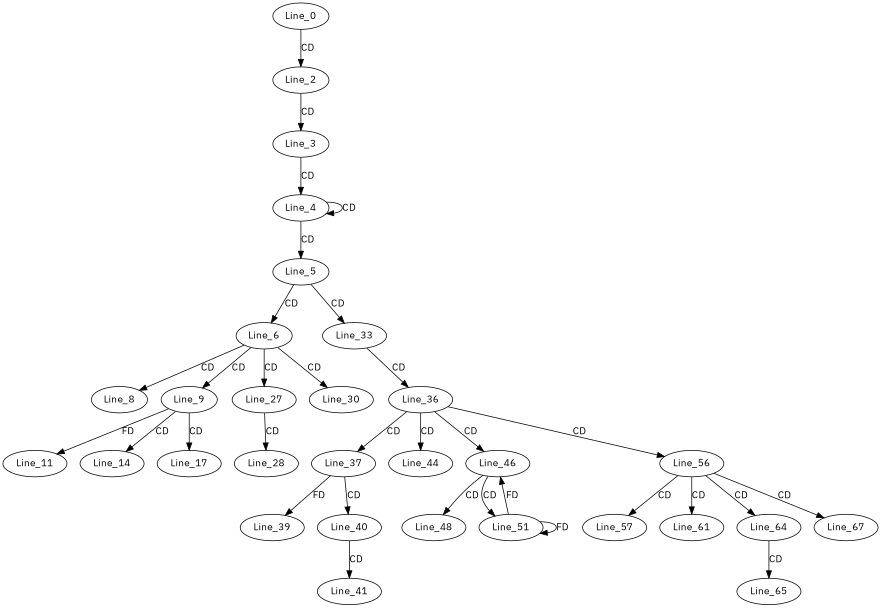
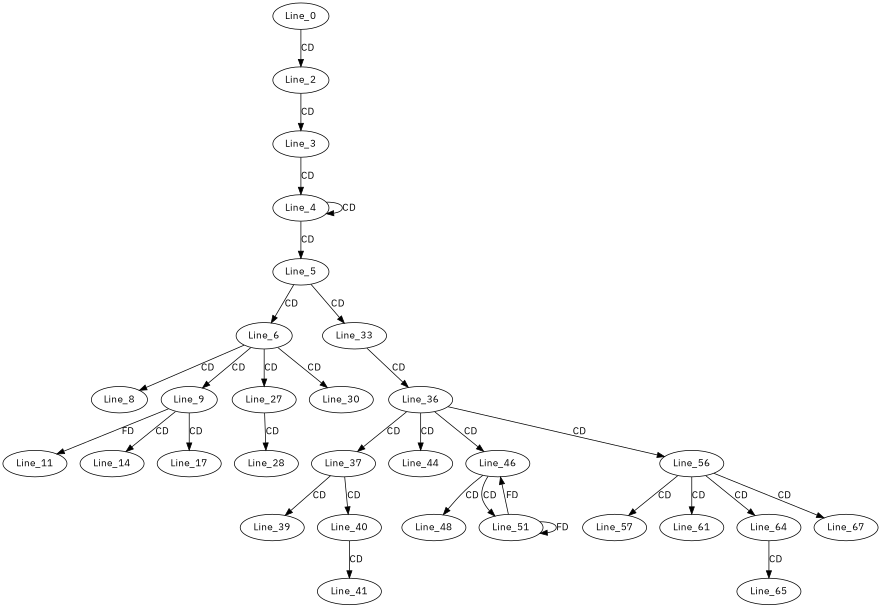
(319, 496) -> (320, 496)
